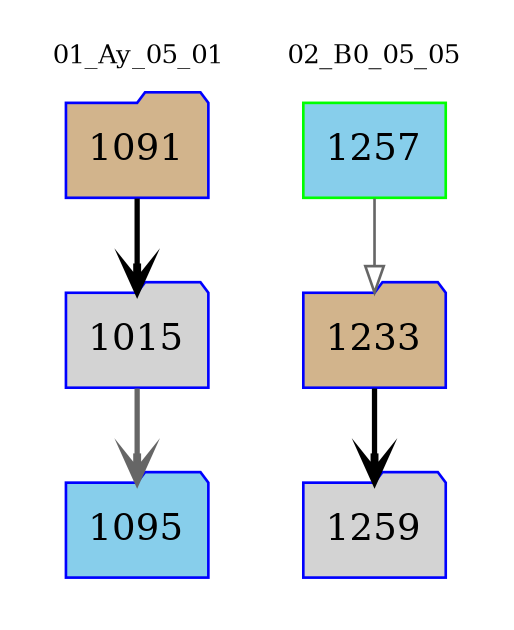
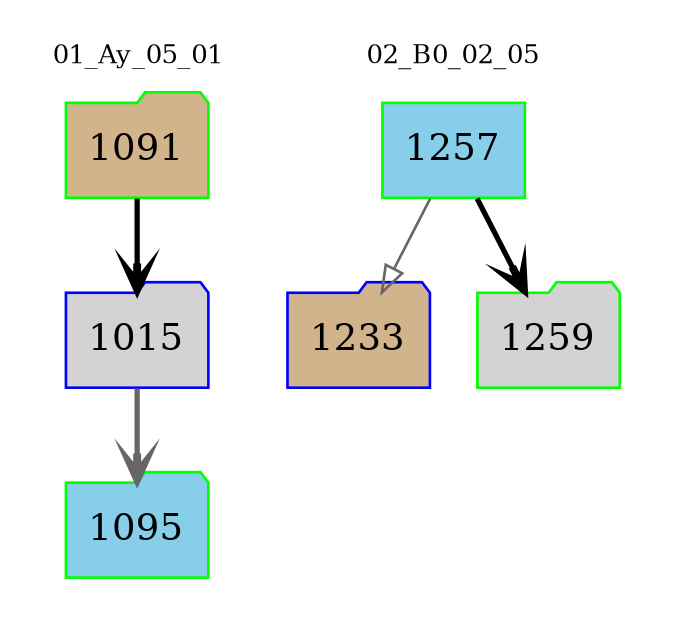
(375, 57) -> (454, 57)
(137, 150) -> (137, 150)
(375, 422) -> (495, 233)
(137, 530) -> (137, 530)
(375, 530) -> (549, 340)
